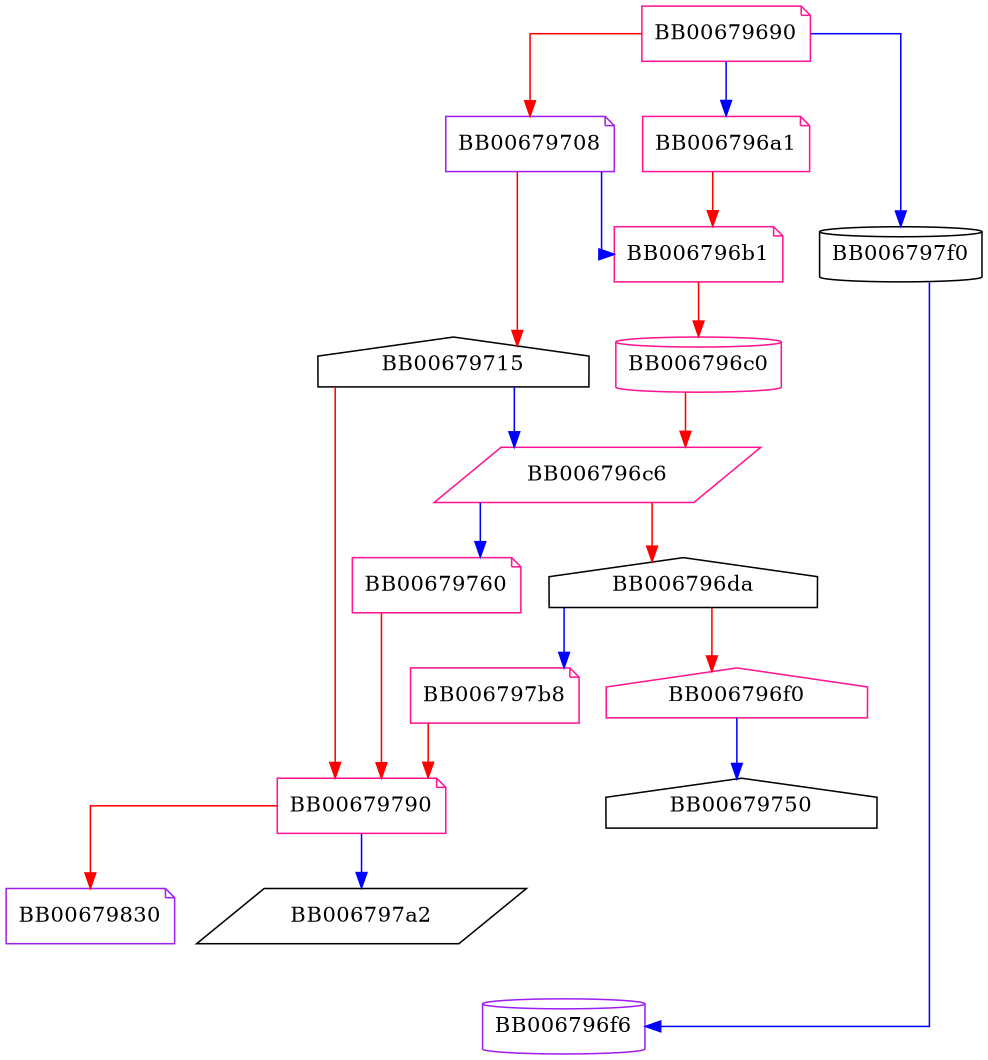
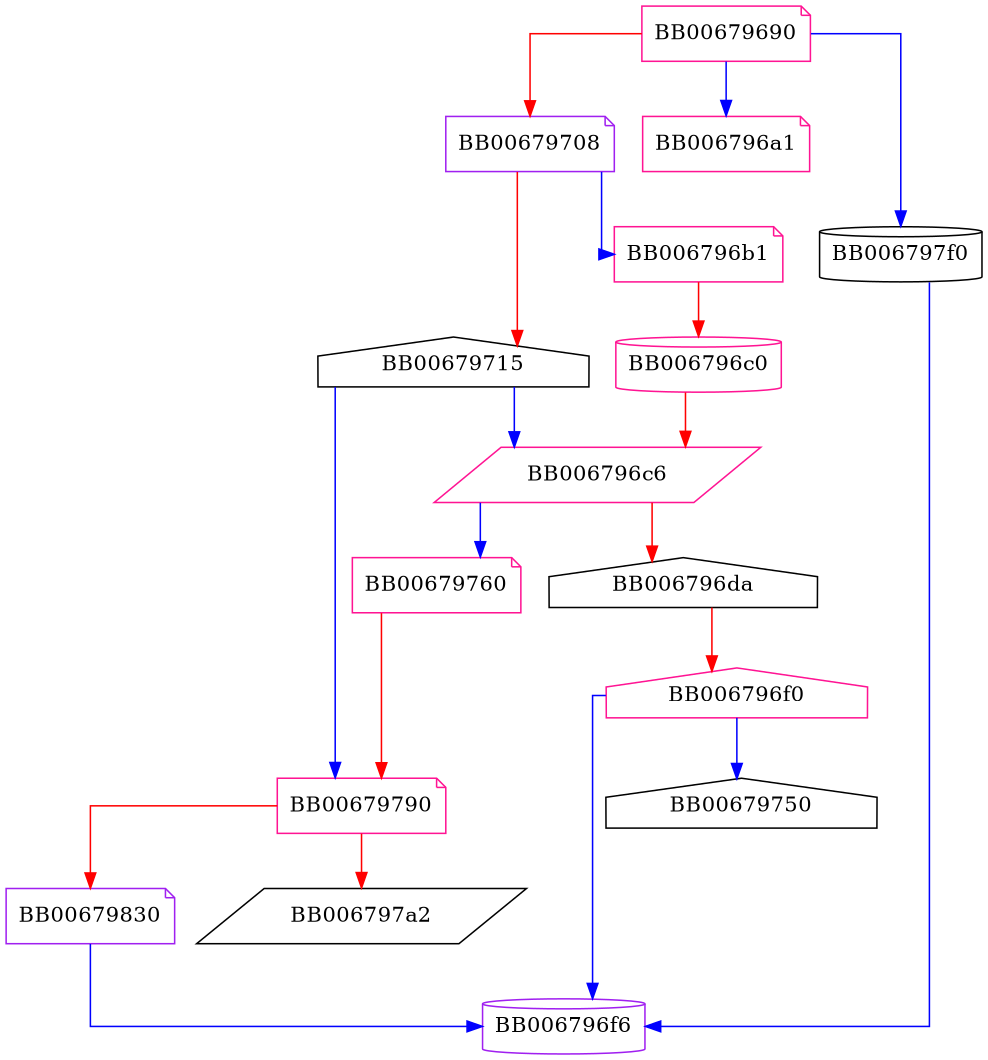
(713, 191) -> none
(335, 575) -> (335, 575)
(495, 696) -> none
none -> (593, 833)
(362, 853) -> (362, 853)
none -> (237, 1026)
